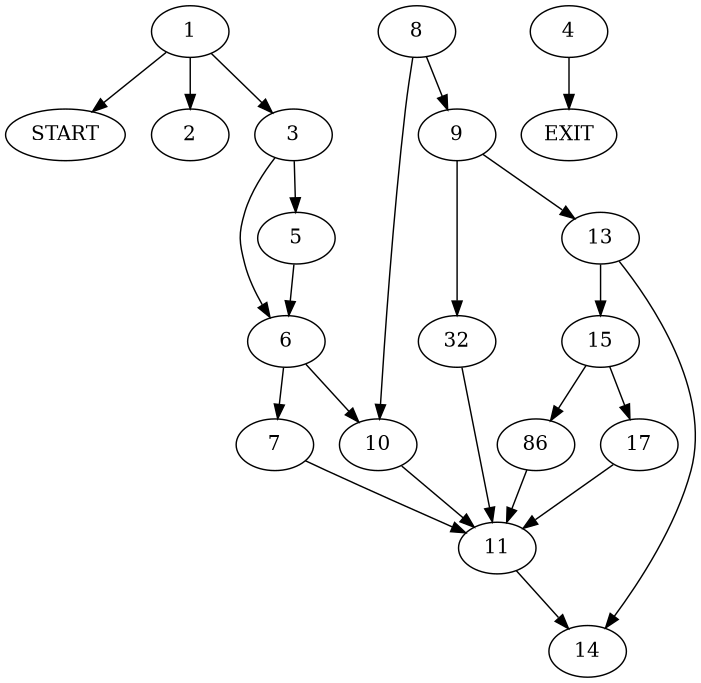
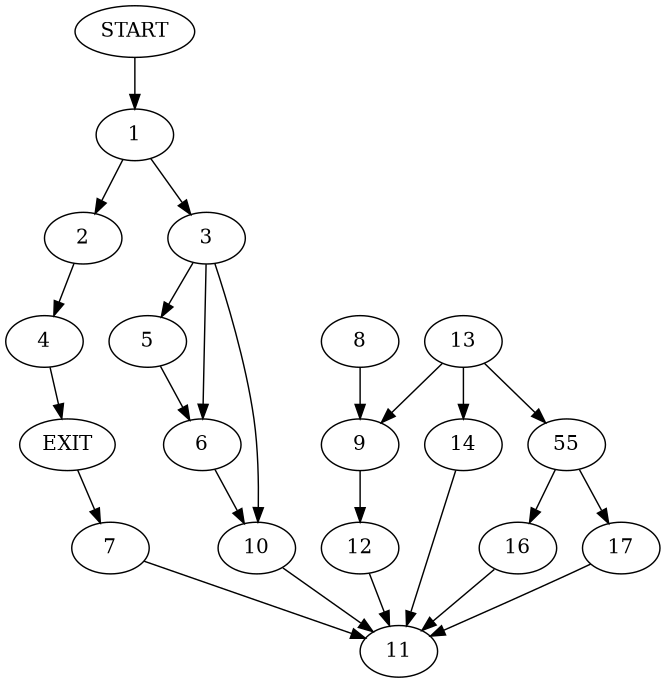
(135, 77) -> (135, 76)
(522, 182) -> (417, 388)
(393, 231) -> (248, 384)
none -> (67, 283)
(457, 341) -> (360, 548)
(601, 341) -> (567, 445)
(281, 386) -> (86, 490)
(536, 445) -> (518, 548)
(537, 594) -> (433, 541)
